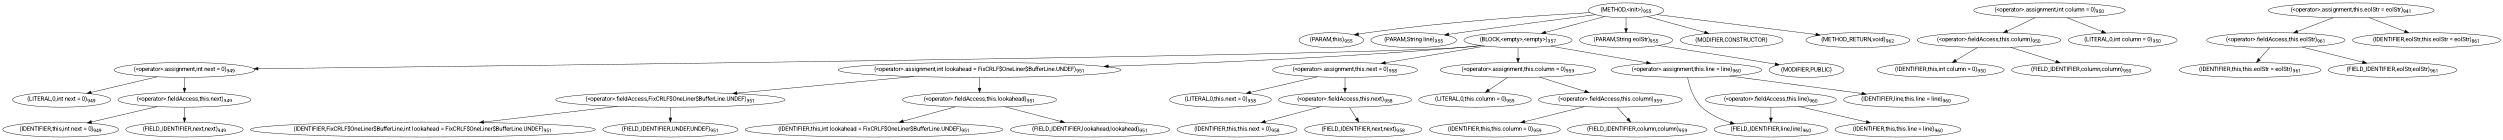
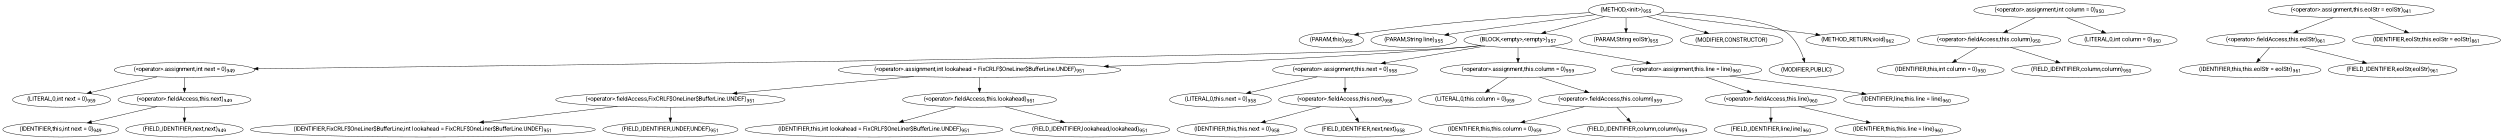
(1717, 55) -> (1741, 19)
(92, 99) -> (92, 99)
(1702, 107) -> (1727, 84)
